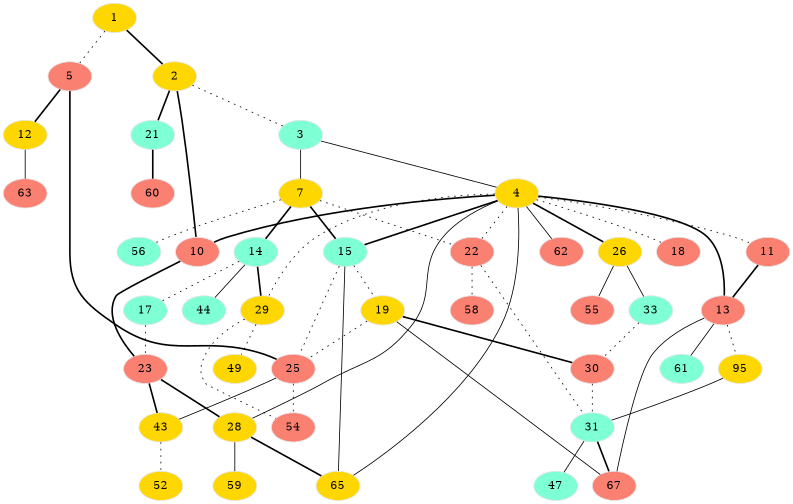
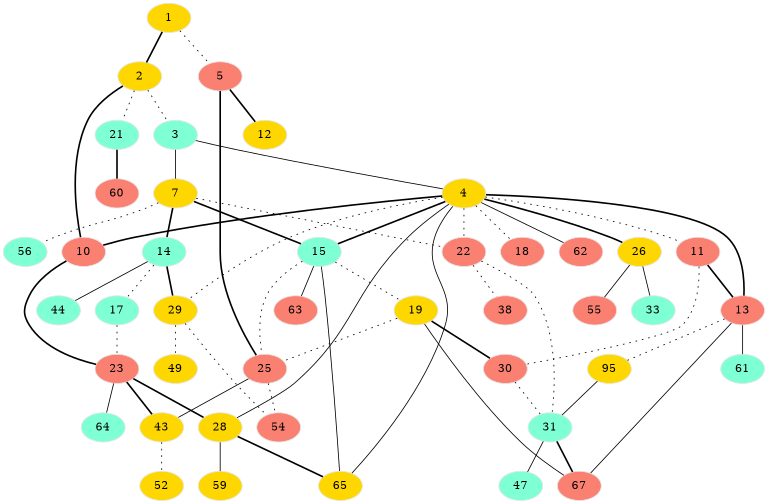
(164, 105) -> (128, 106)
(25, 164) -> (308, 281)
(472, 310) -> (505, 310)
(622, 340) -> (636, 341)
none -> (103, 427)
